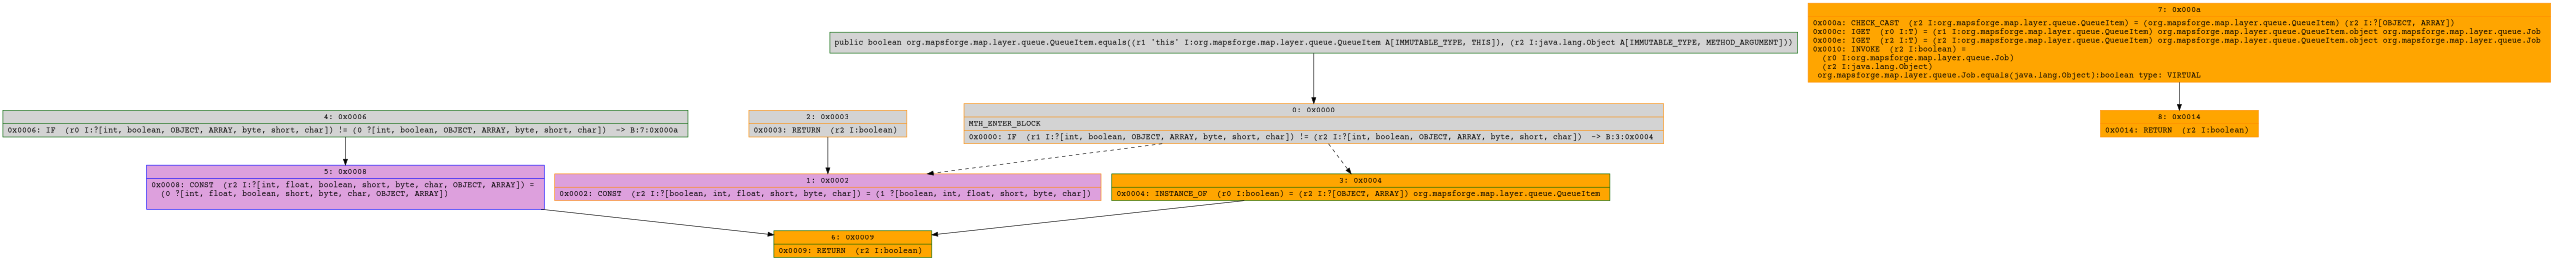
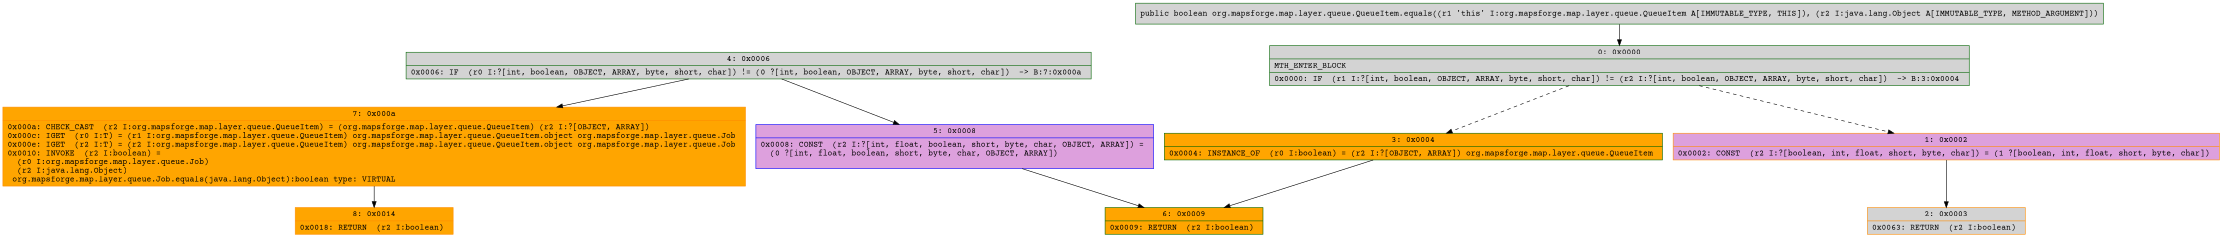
none -> (626, 92)
(1314, 124) -> (1619, 66)
(828, 130) -> (1946, 227)
(2179, 130) -> (374, 227)
(828, 152) -> (1946, 181)
